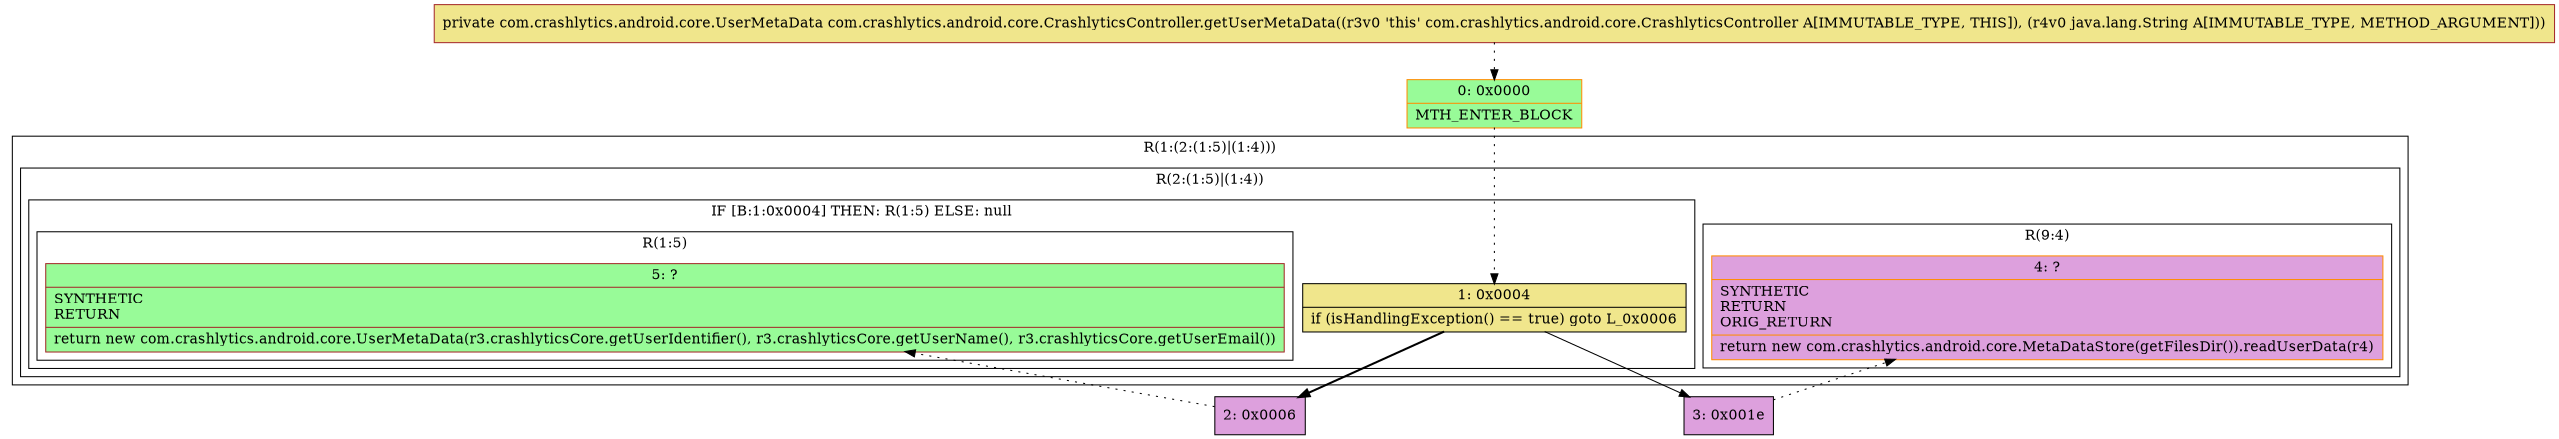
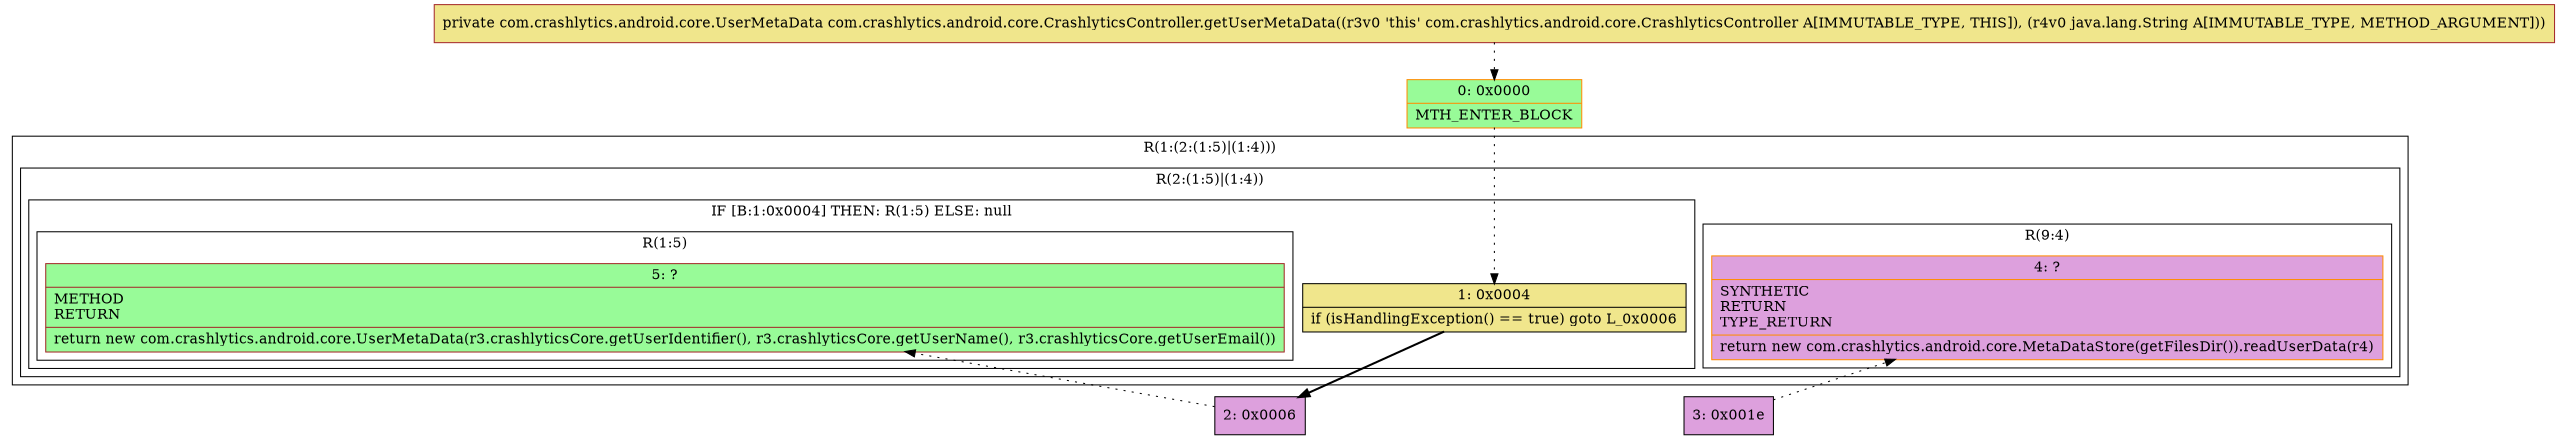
(99, 299) -> (89, 299)
(1777, 322) -> (1777, 322)
(1612, 362) -> none
